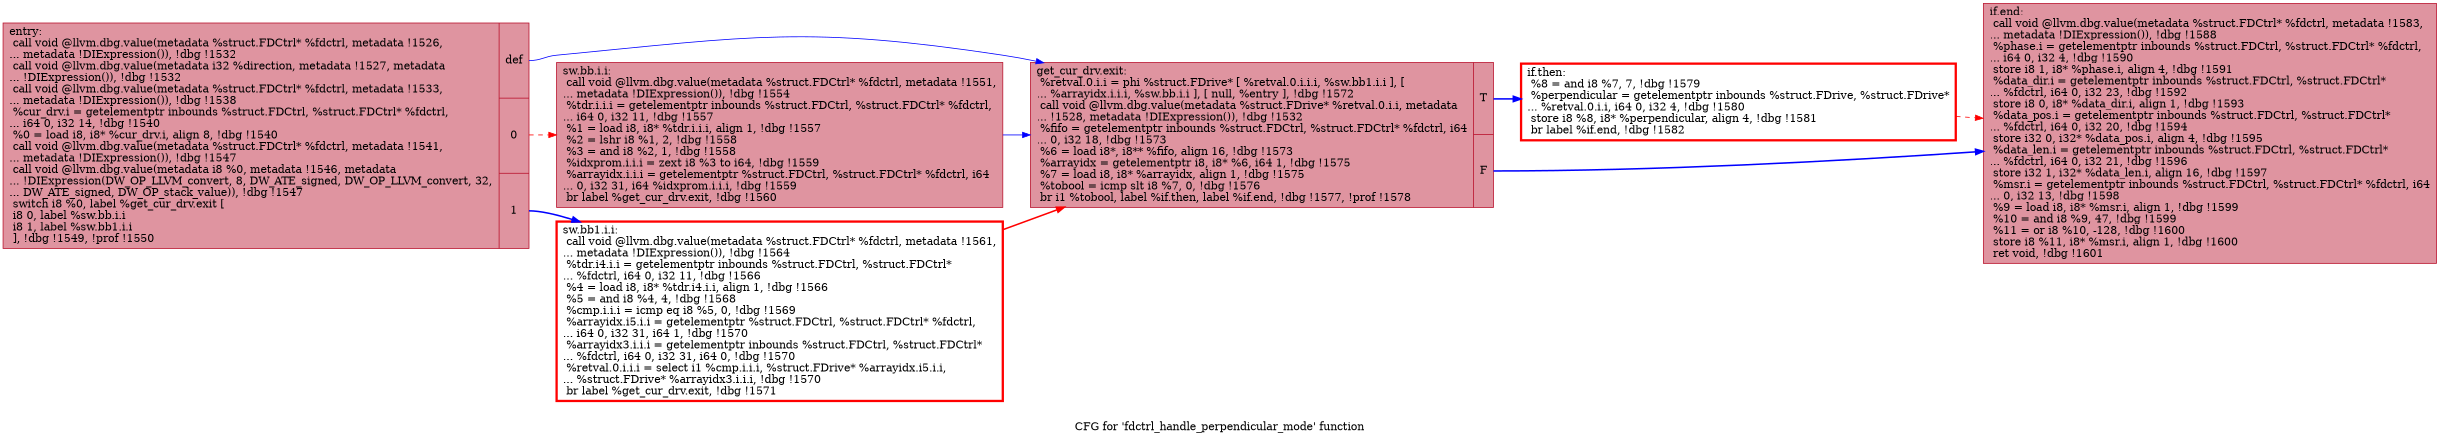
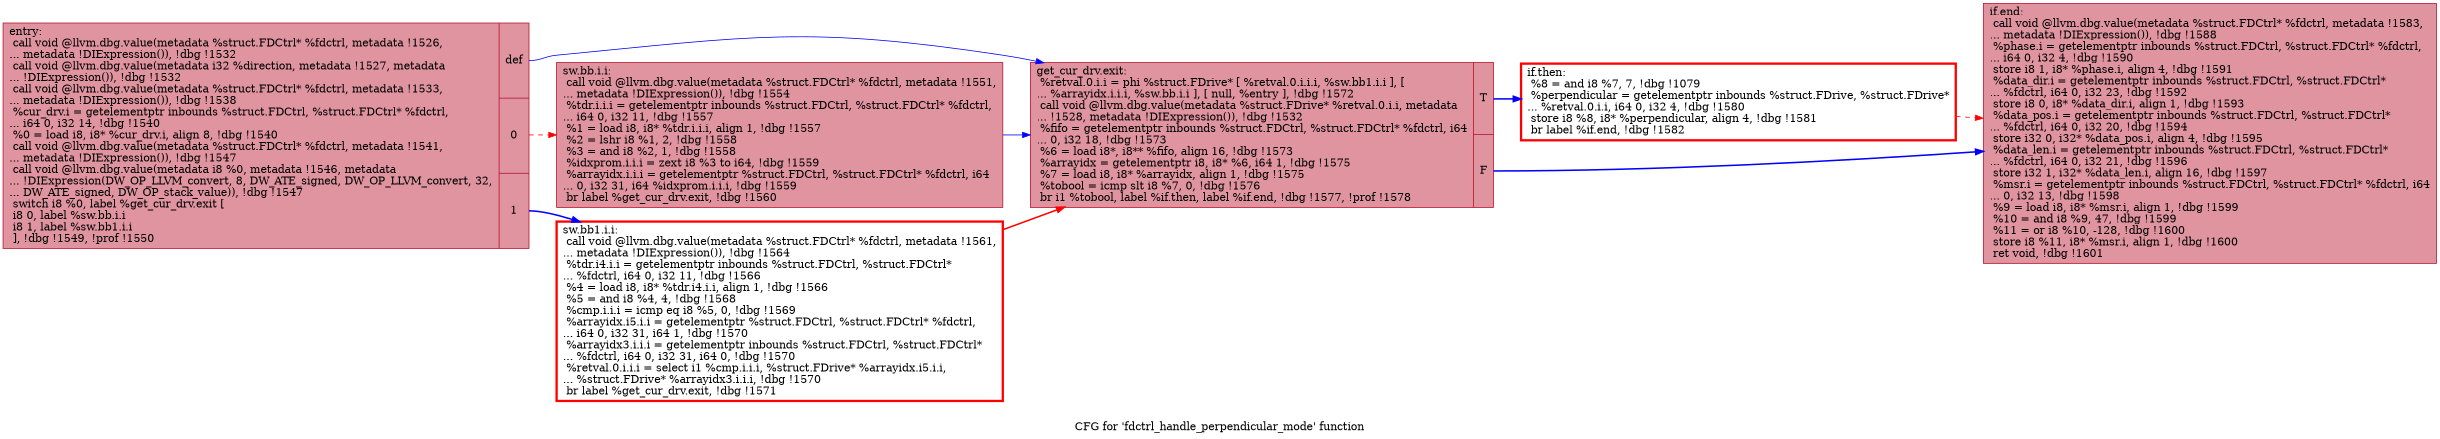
(1614, 84) -> (1614, 84)
